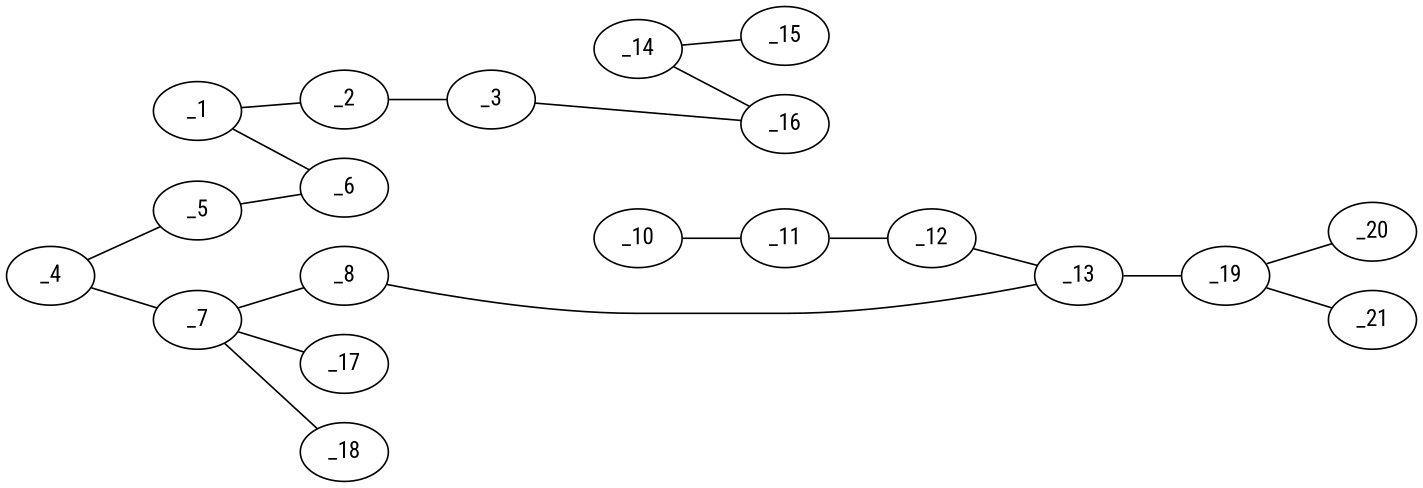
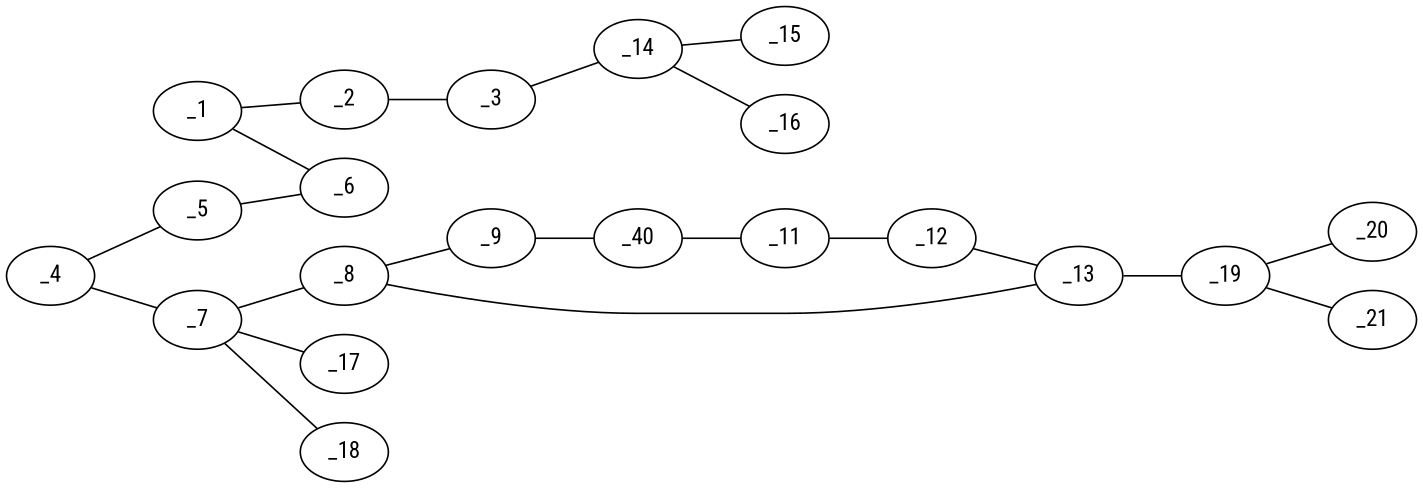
(638, 112) -> (565, 74)
none -> (491, 238)
(638, 238) -> (638, 238)
